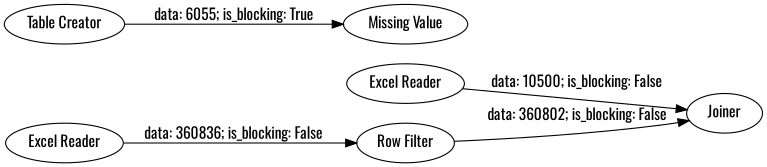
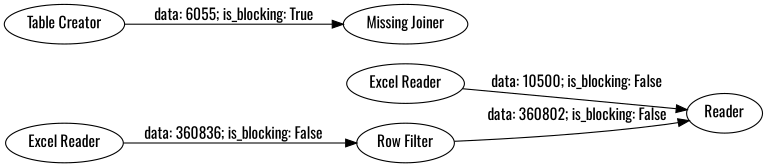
(406, 24) -> (406, 24)
(725, 113) -> (725, 113)
